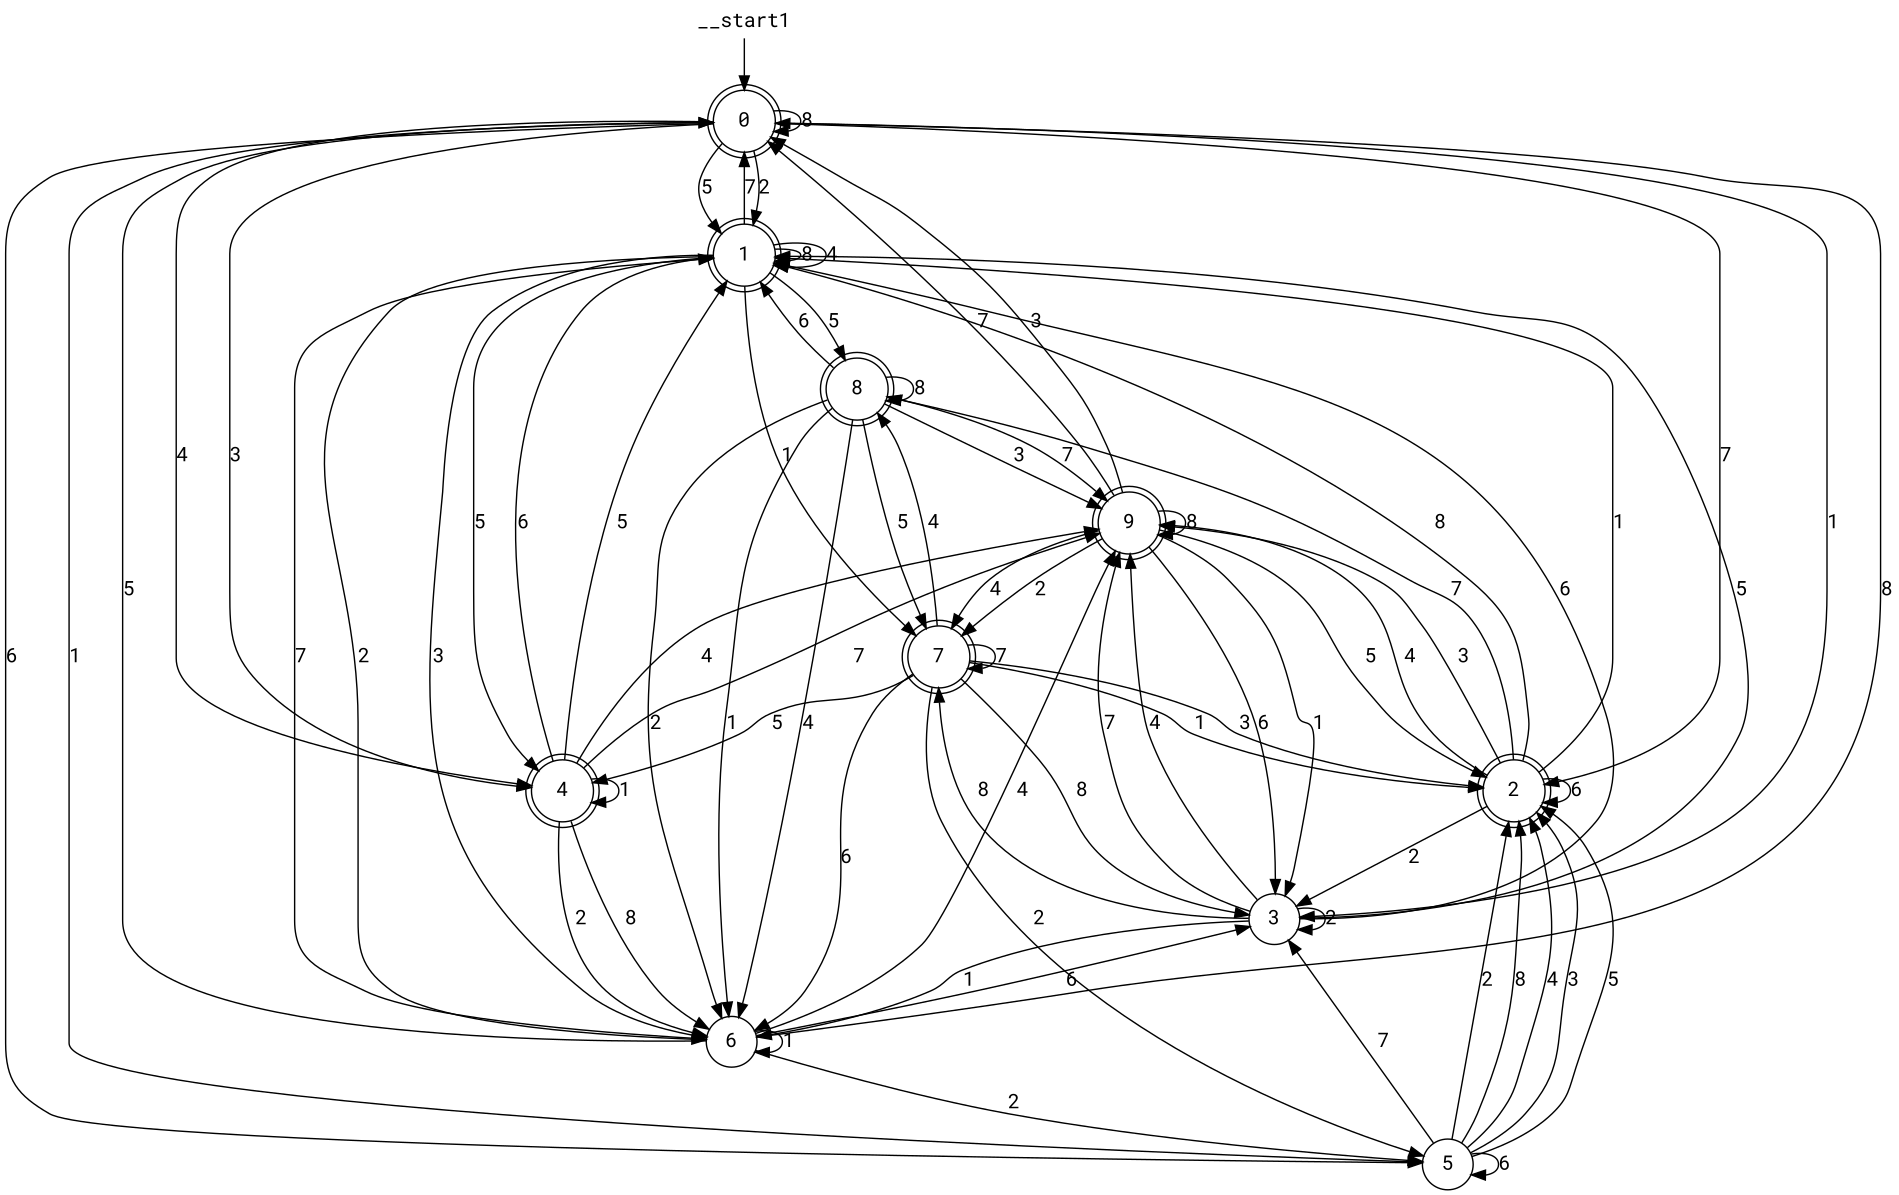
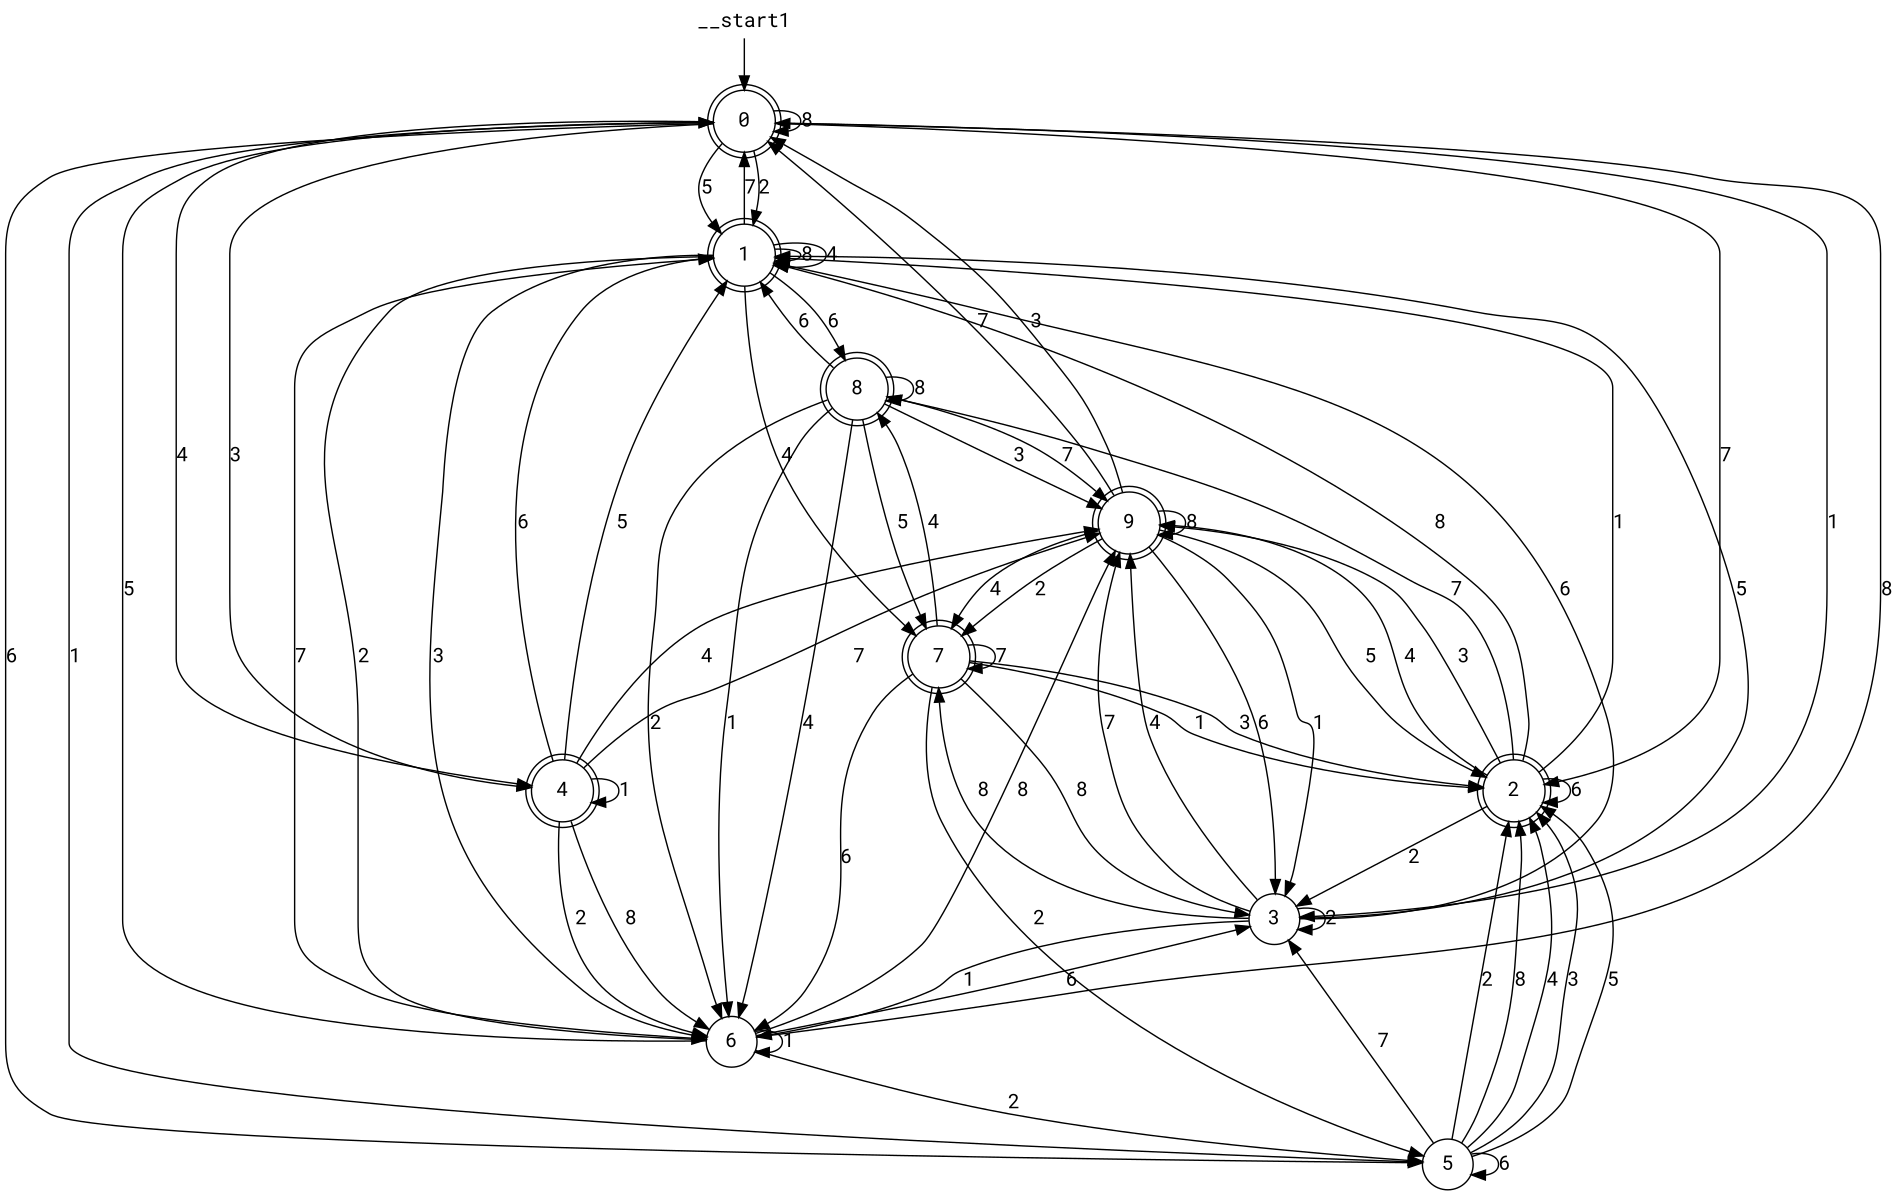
(834, 322) -> (834, 322)
(474, 432) -> none
(787, 456) -> (787, 456)
(758, 721) -> none
(1023, 791) -> (1023, 791)
